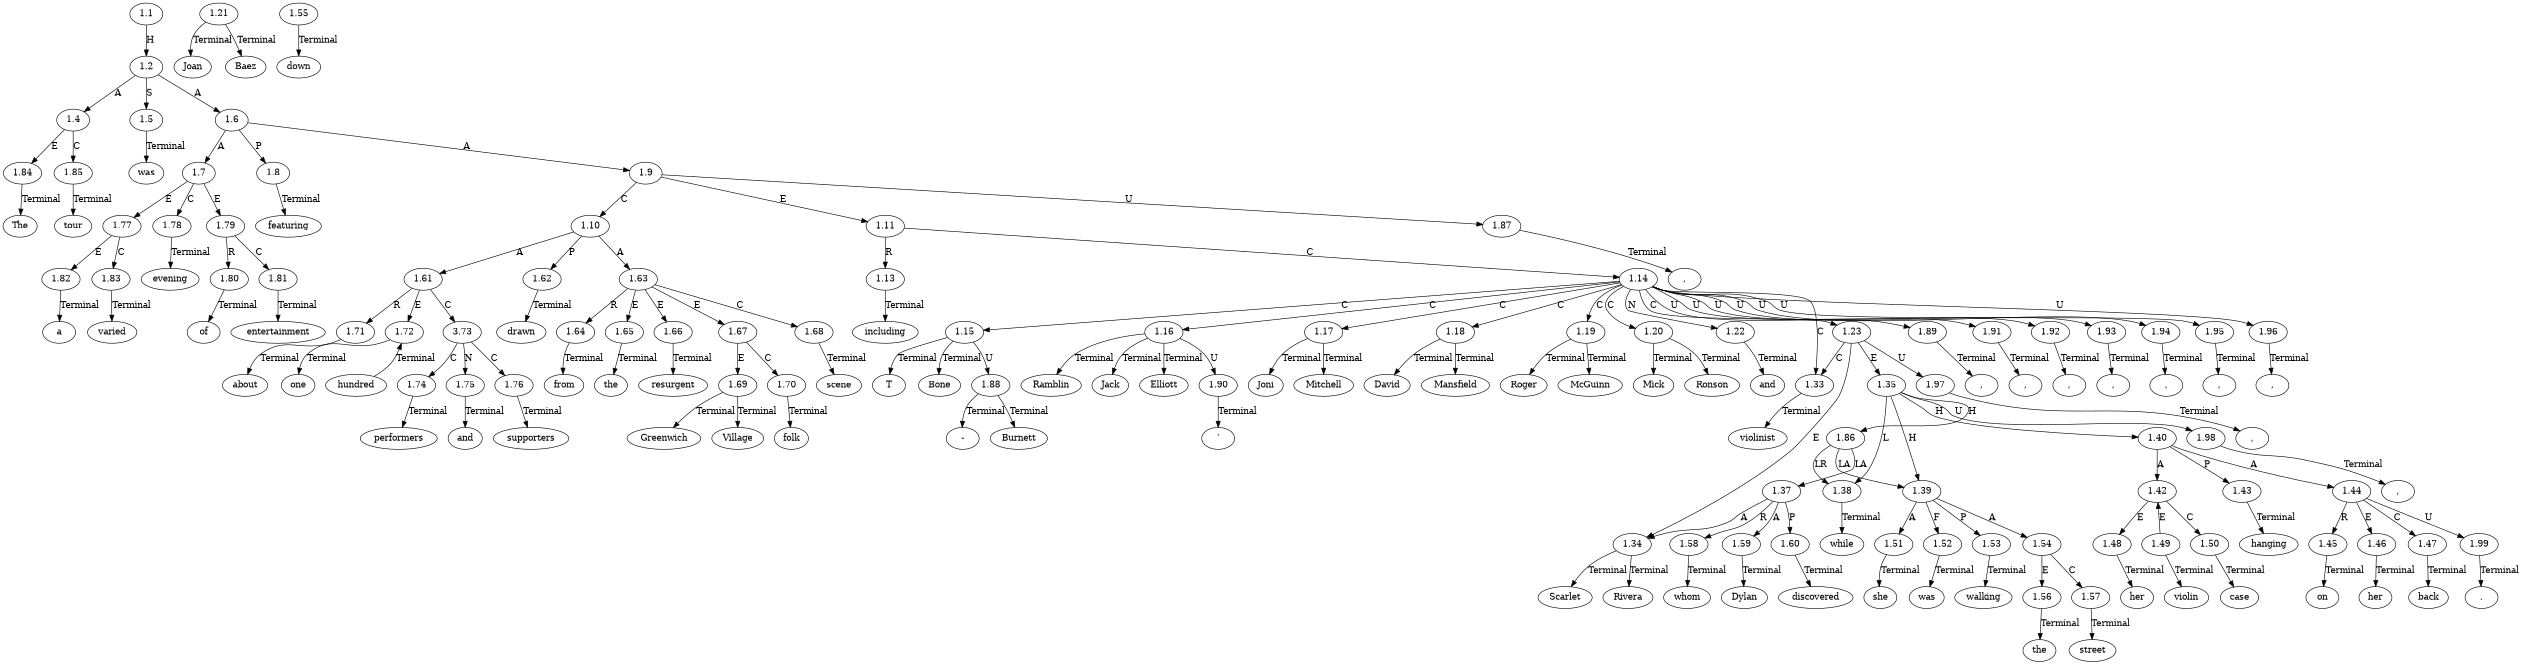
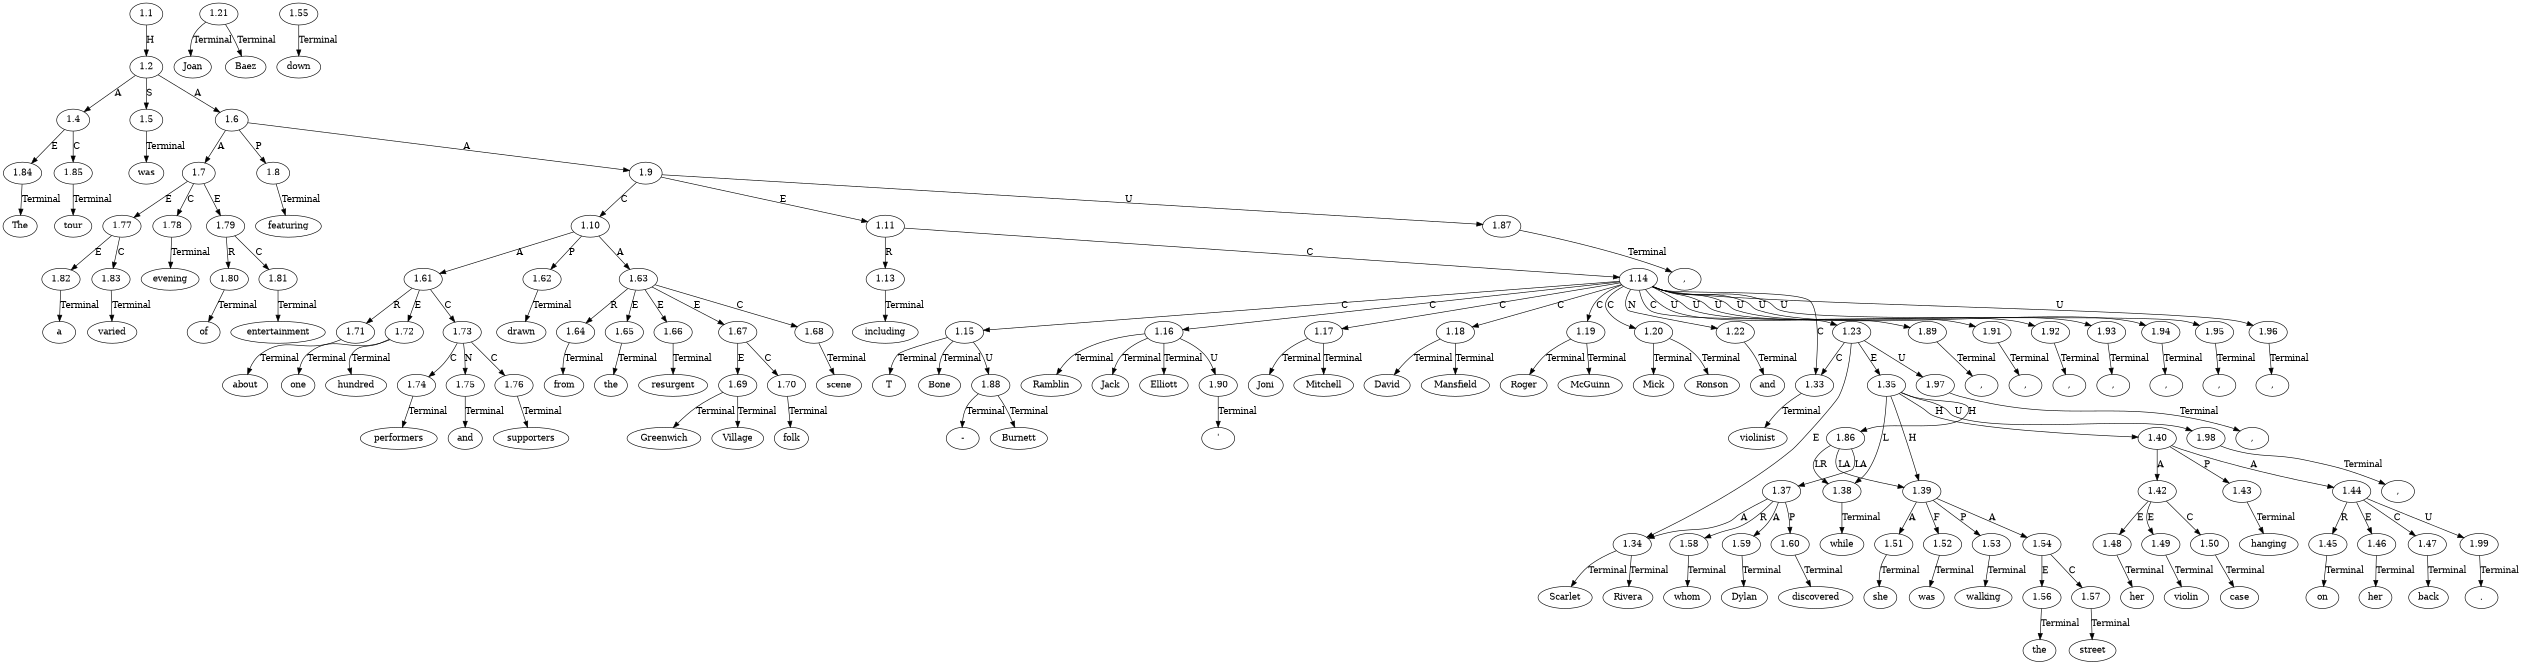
(462, 332) -> (462, 332)
(389, 365) -> (356, 350)
(2159, 521) -> (2147, 515)
